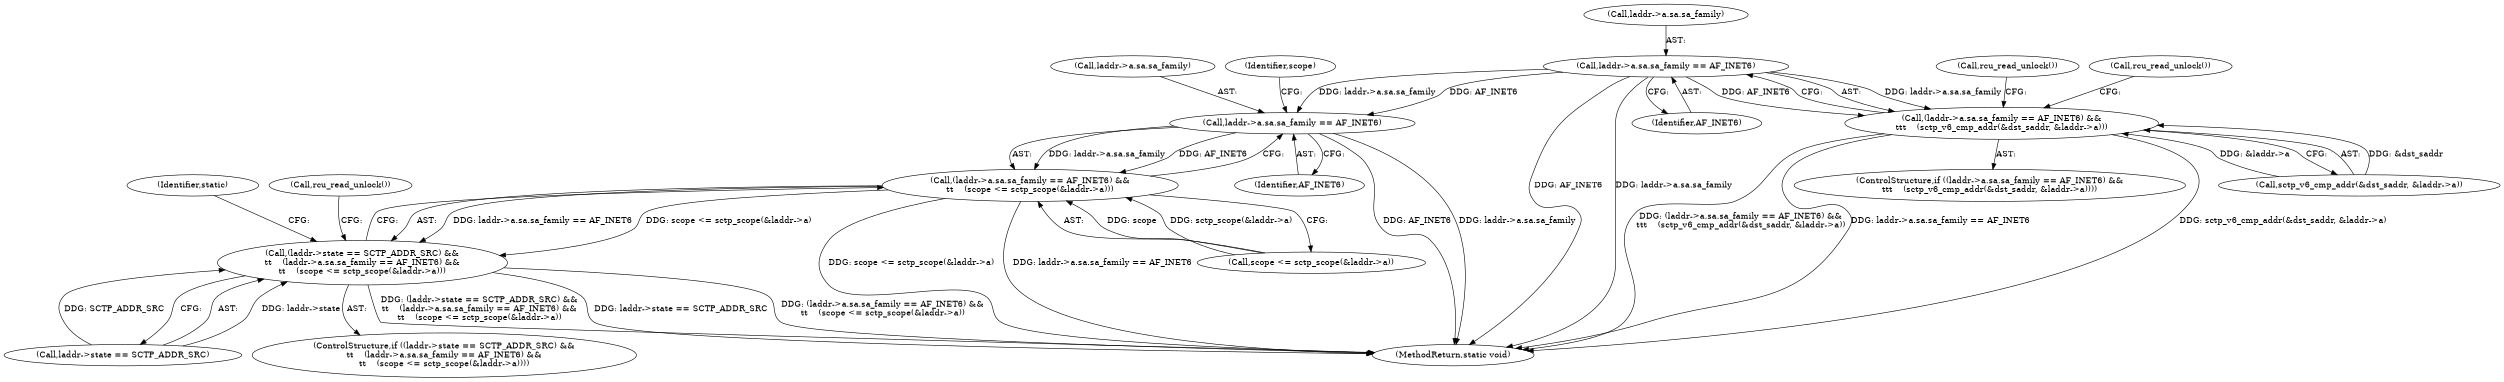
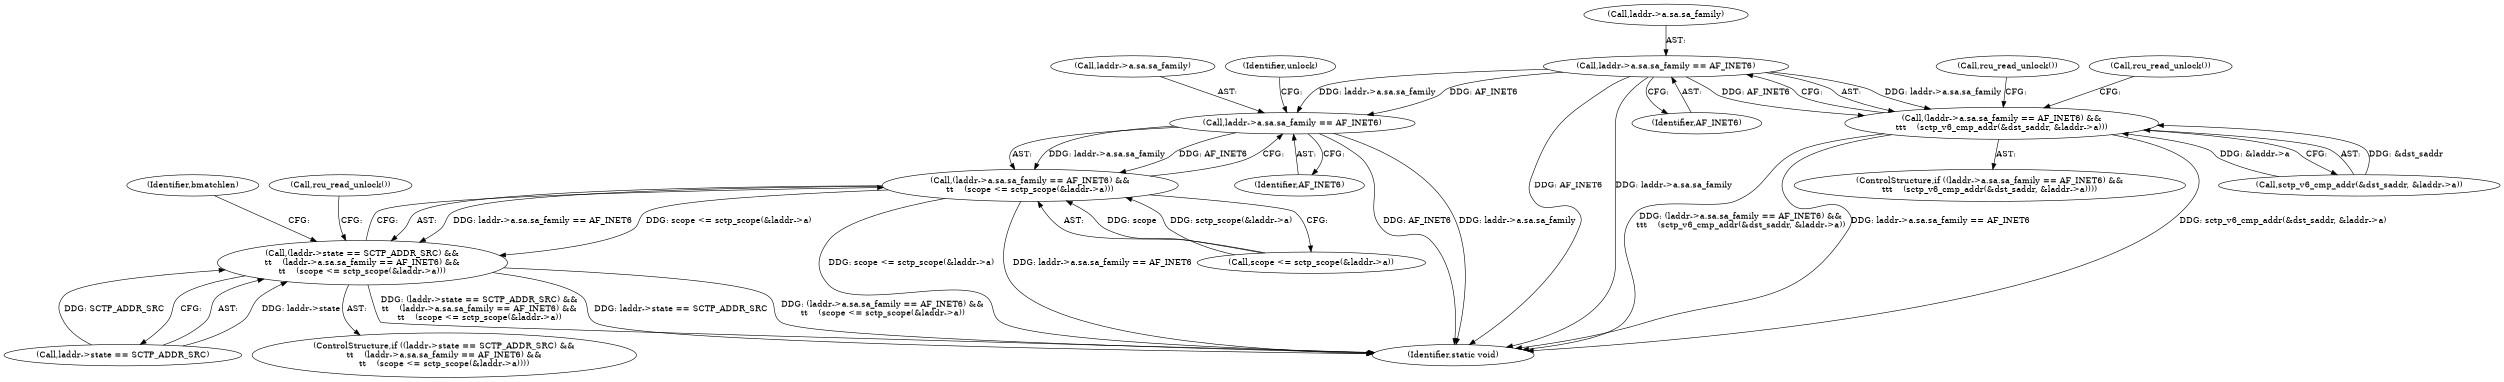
(1281, 66) -> (1281, 66)
(193, 185) -> (193, 185)
(1453, 355) -> (1453, 355)
